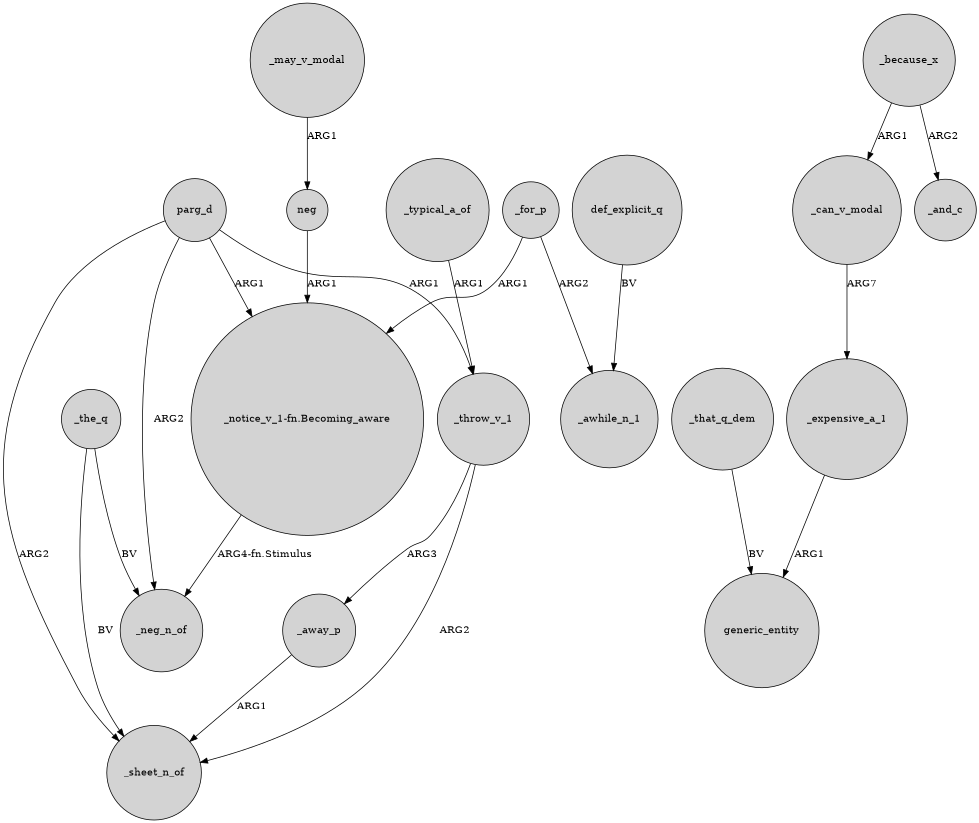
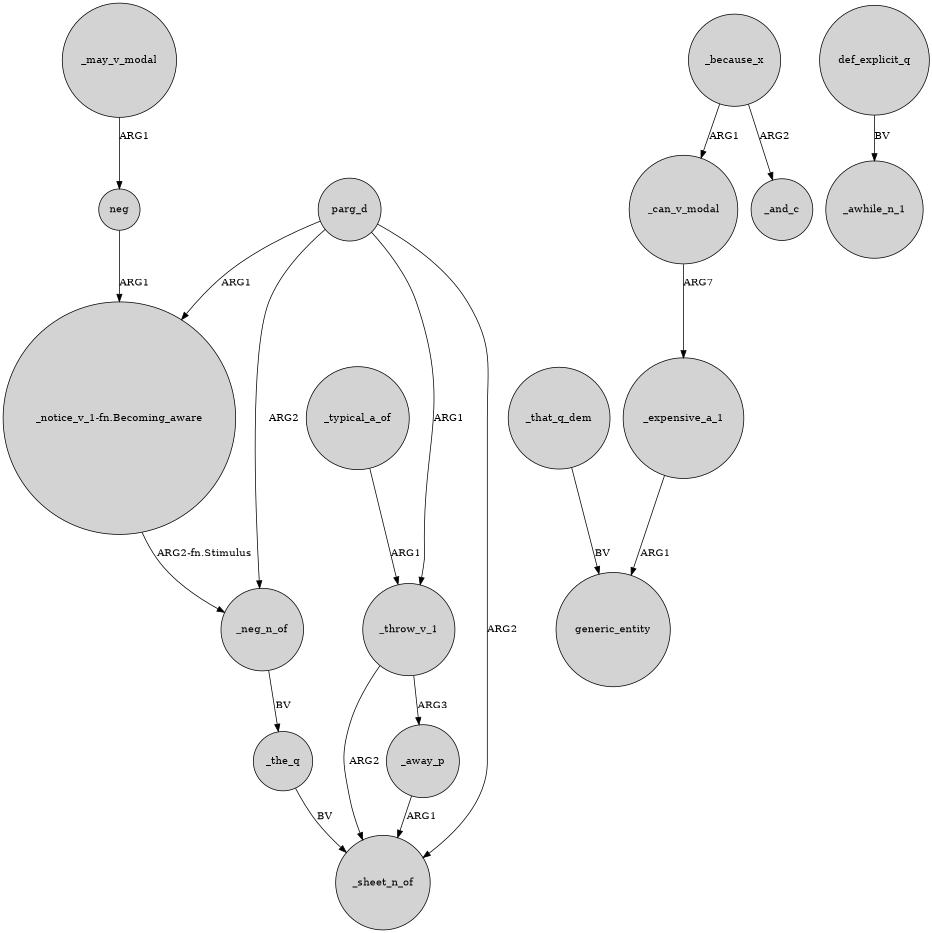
(531, 210) -> none
(109, 521) -> (273, 697)
(265, 554) -> (205, 553)
